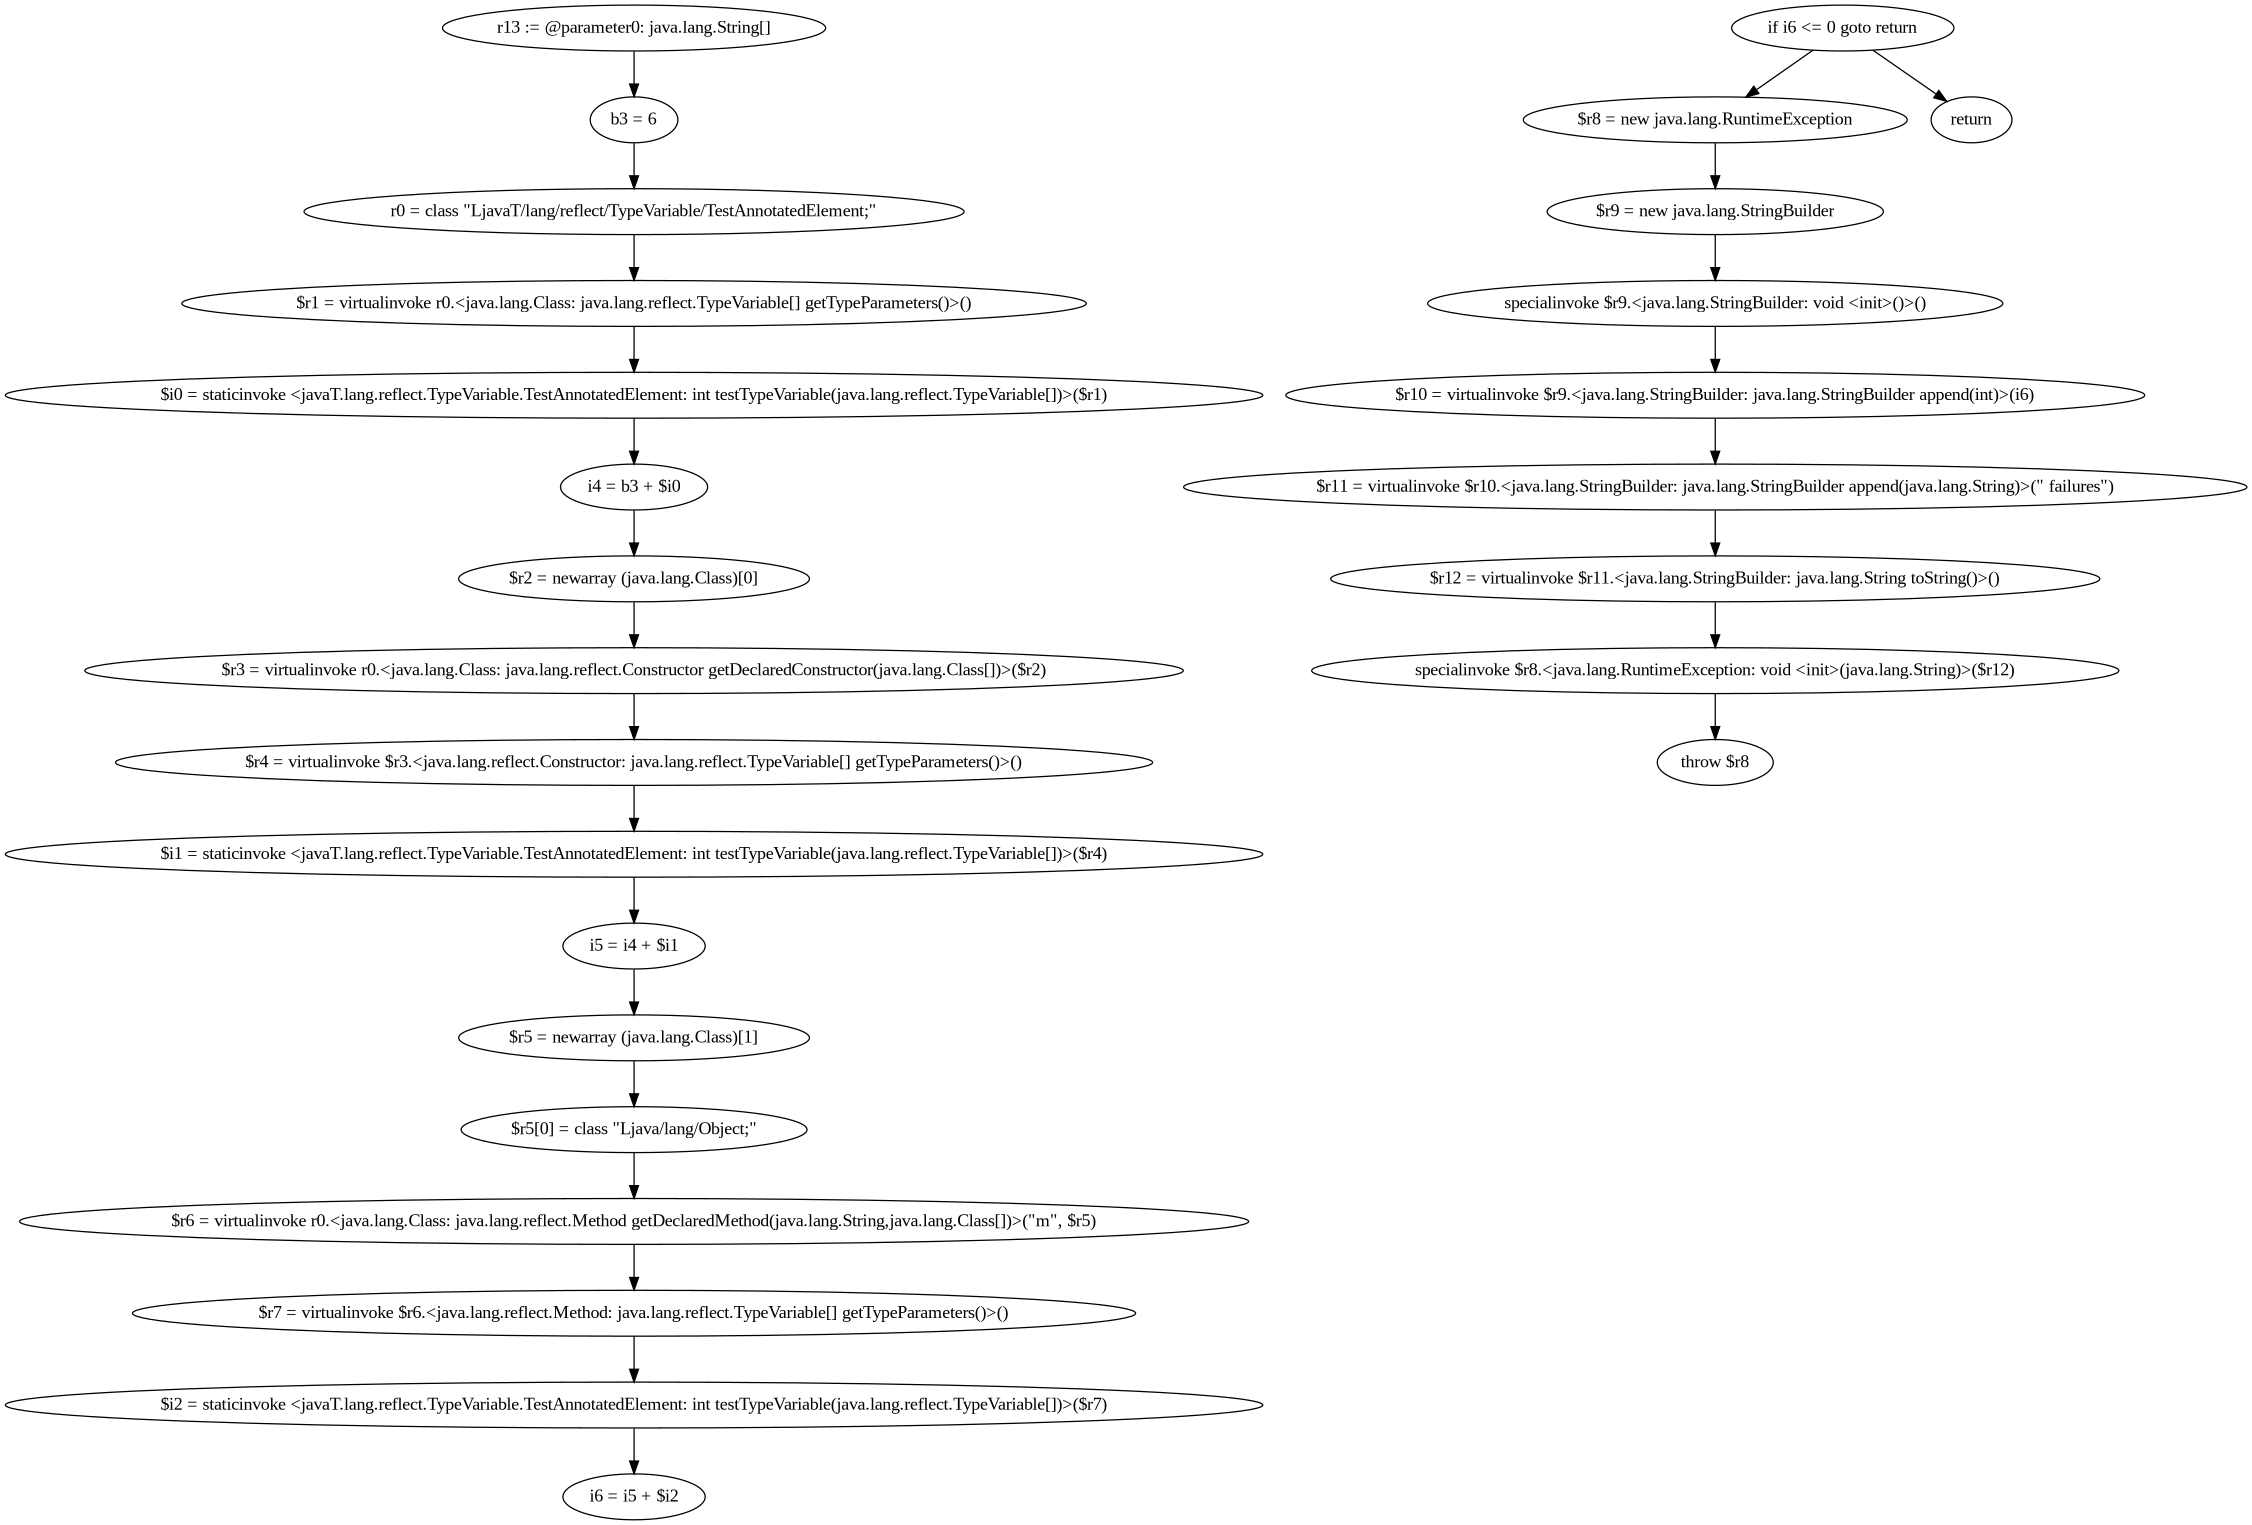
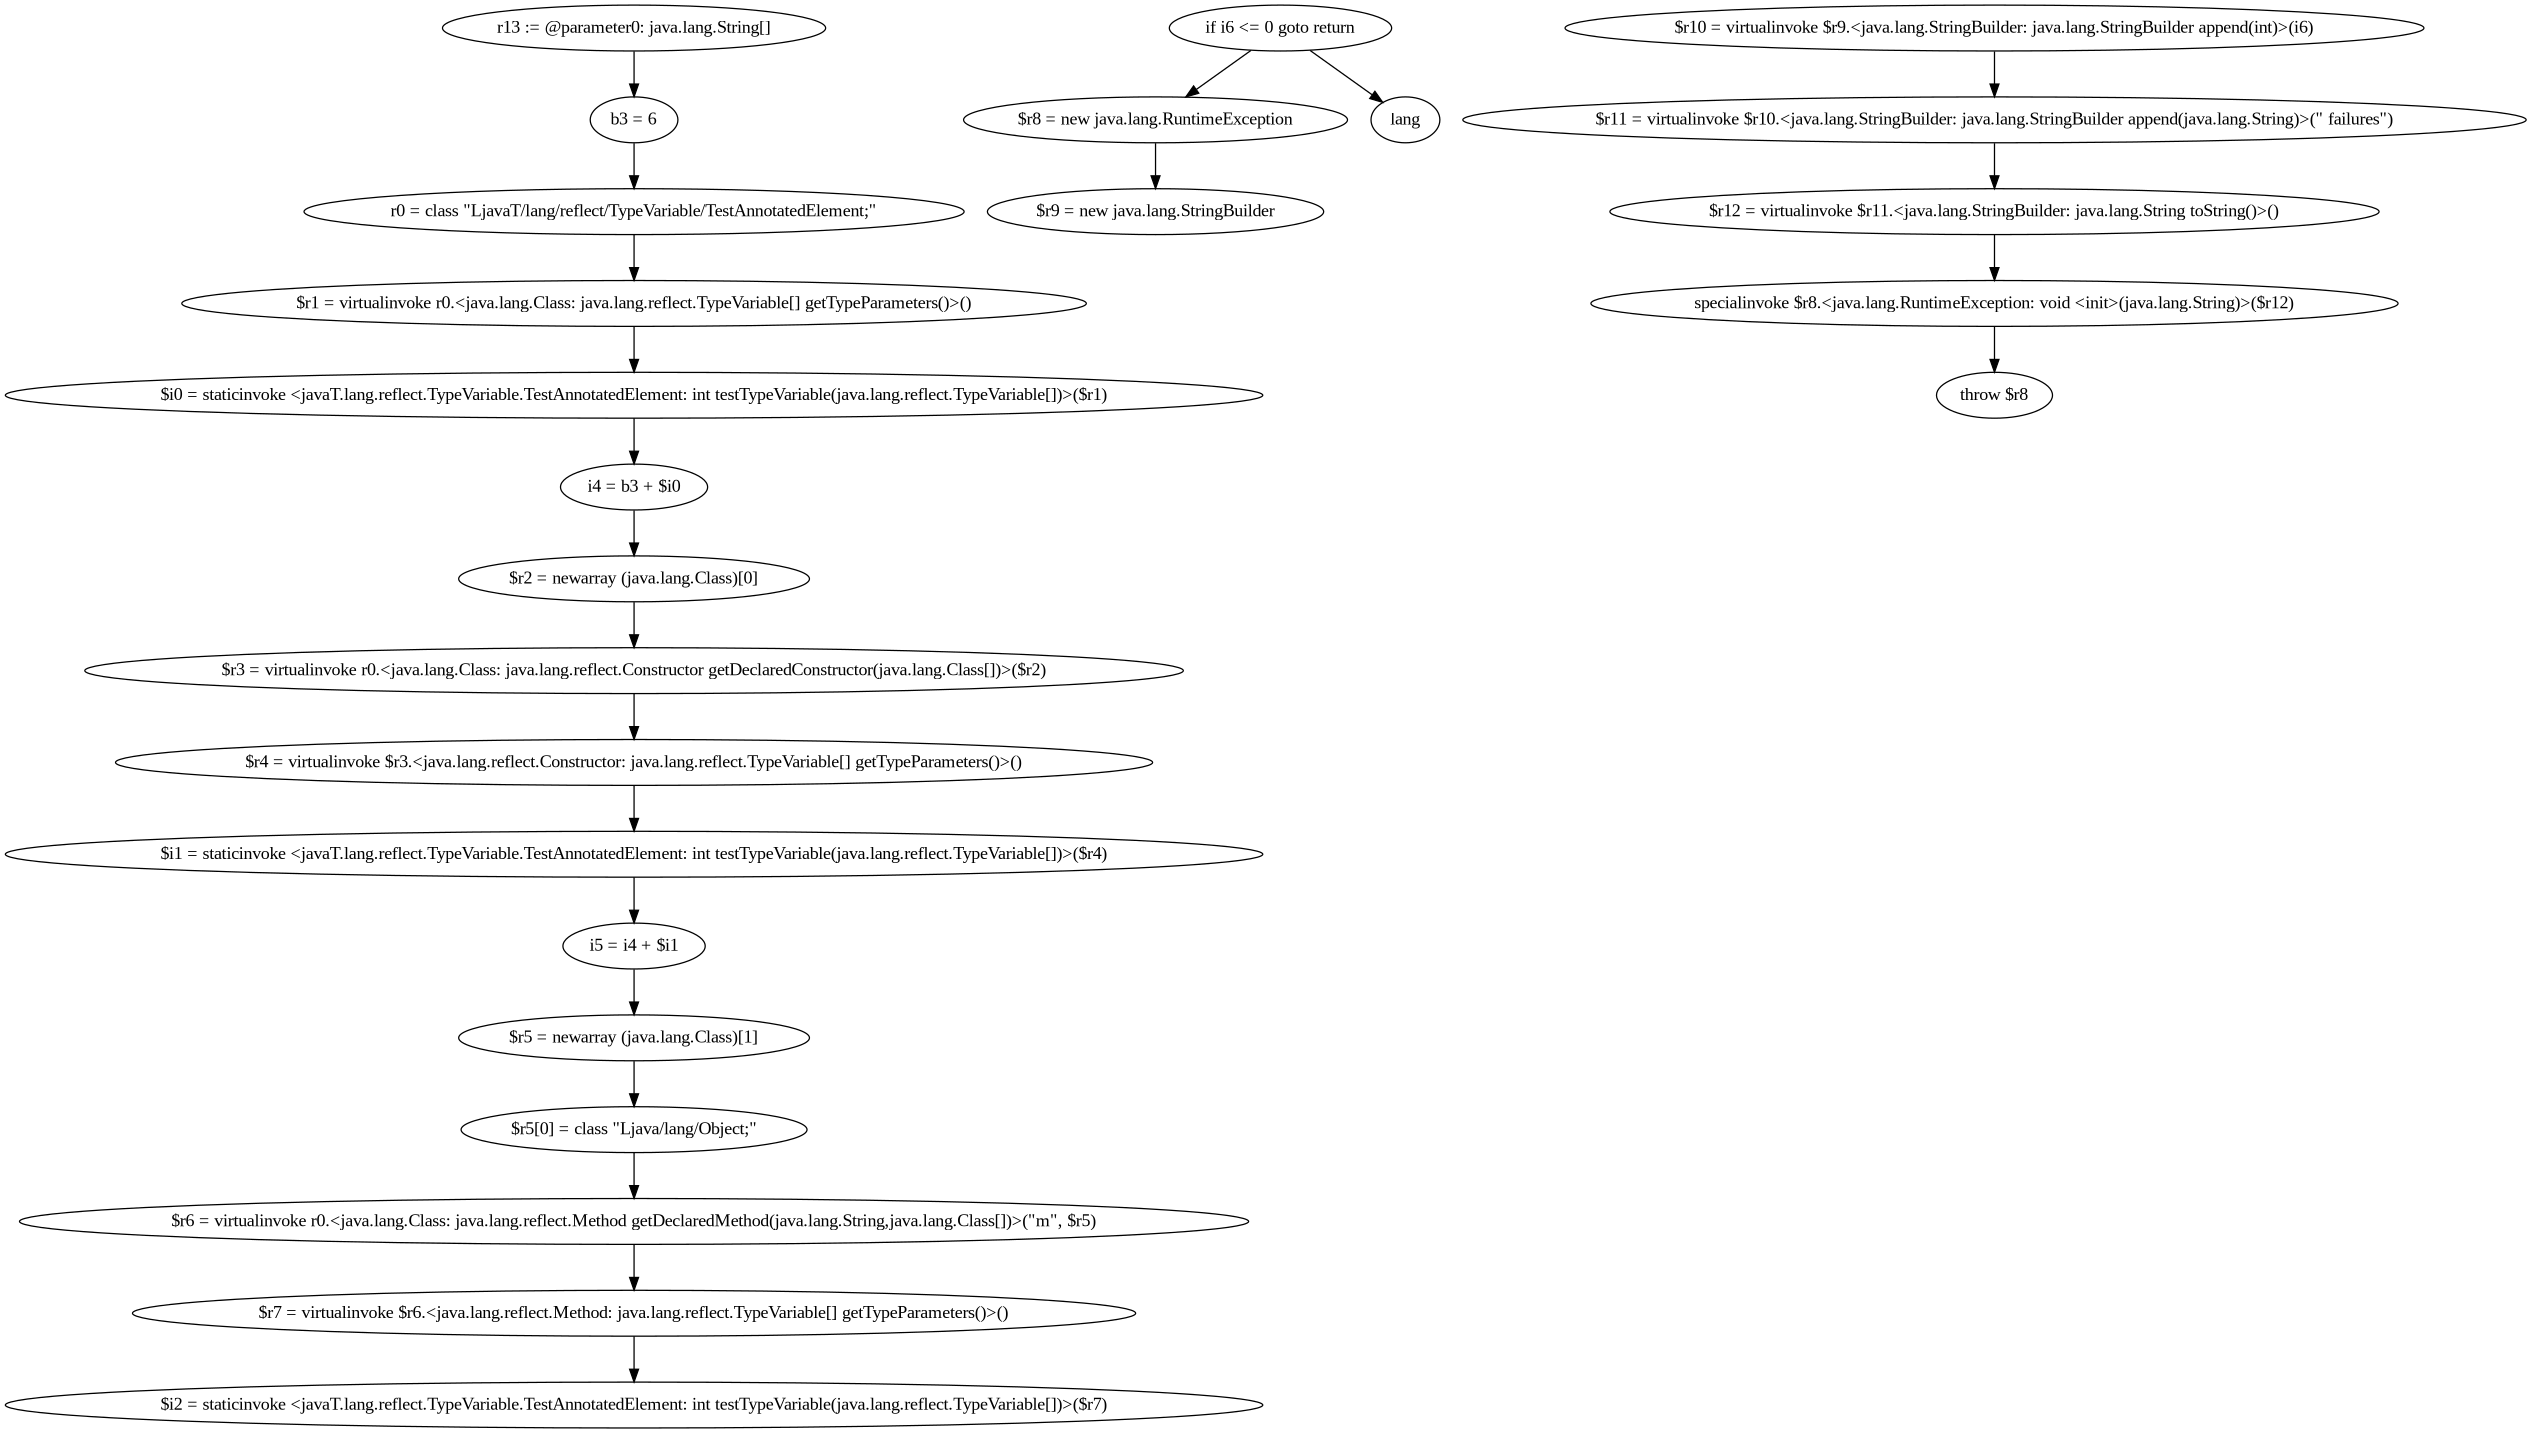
(1972, 120) -> (1405, 120)
(1715, 303) -> none
(634, 1497) -> none
